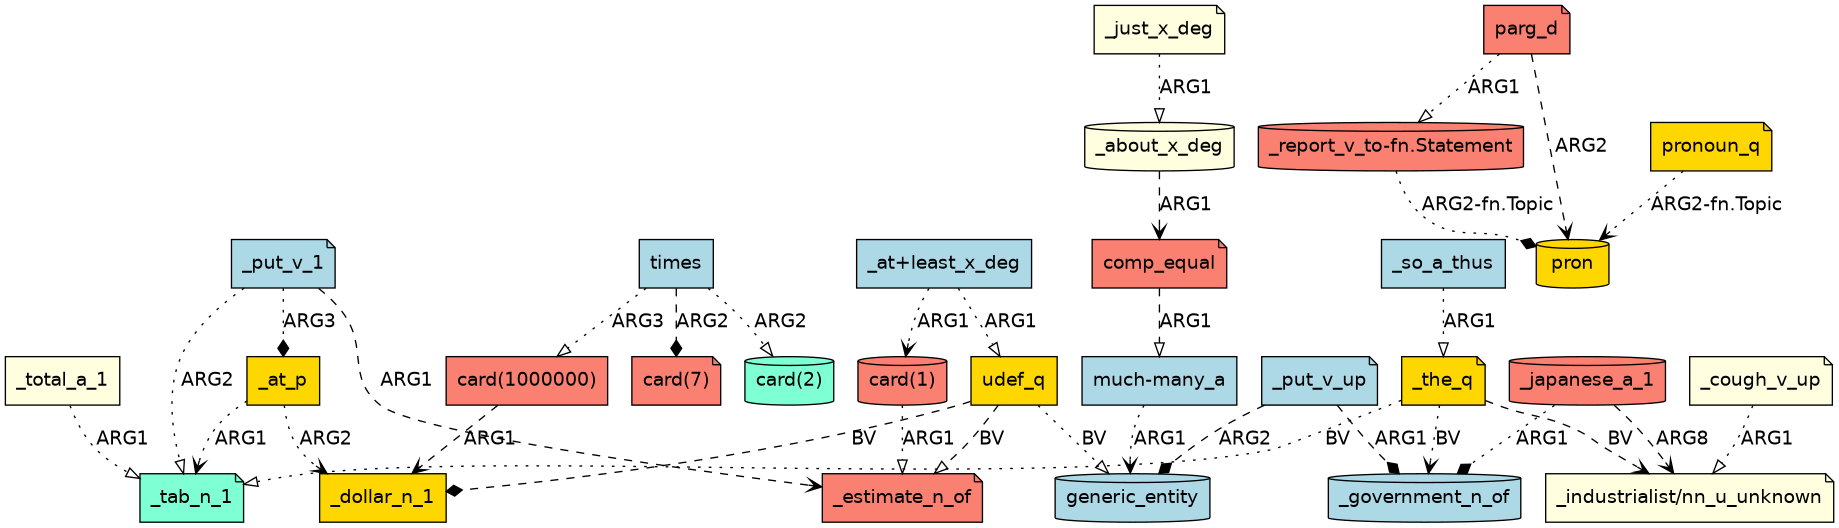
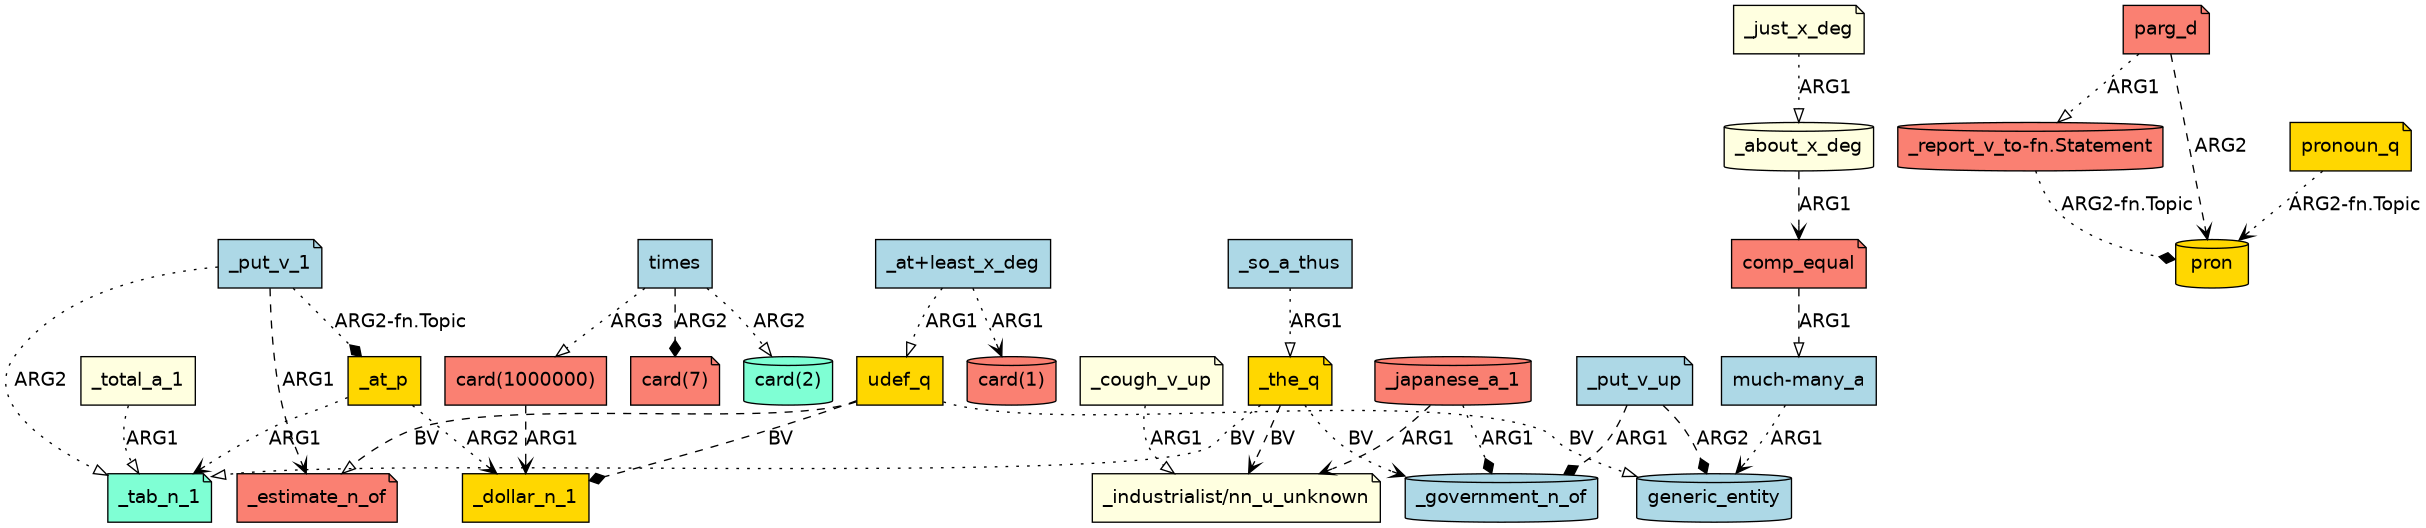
(310, 322) -> (401, 322)
(902, 433) -> none
(1683, 439) -> (1429, 439)
